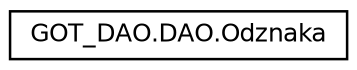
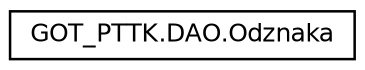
(179, 35) -> (182, 35)
